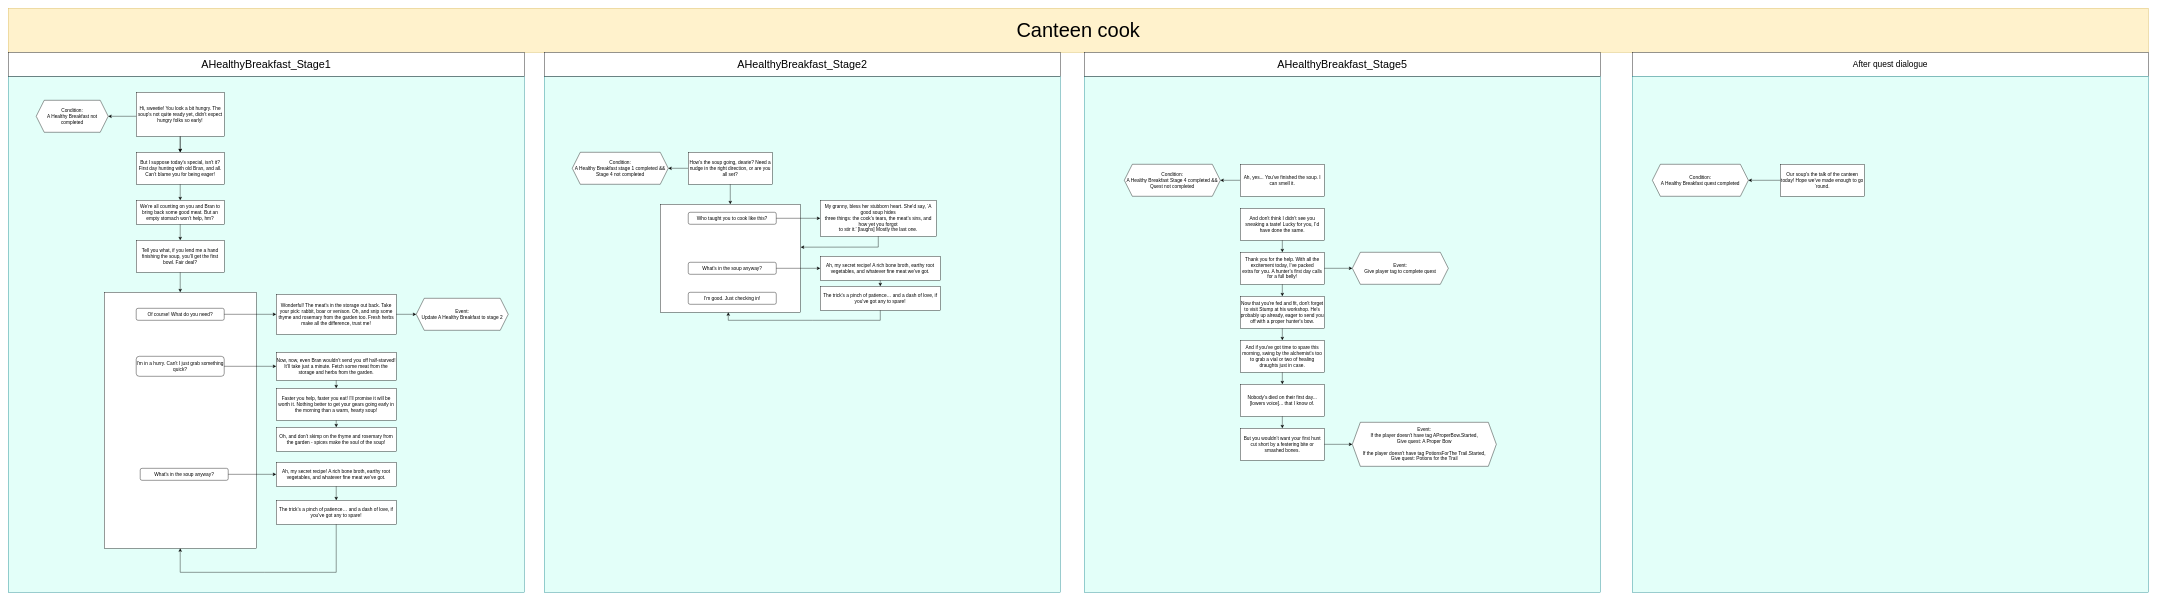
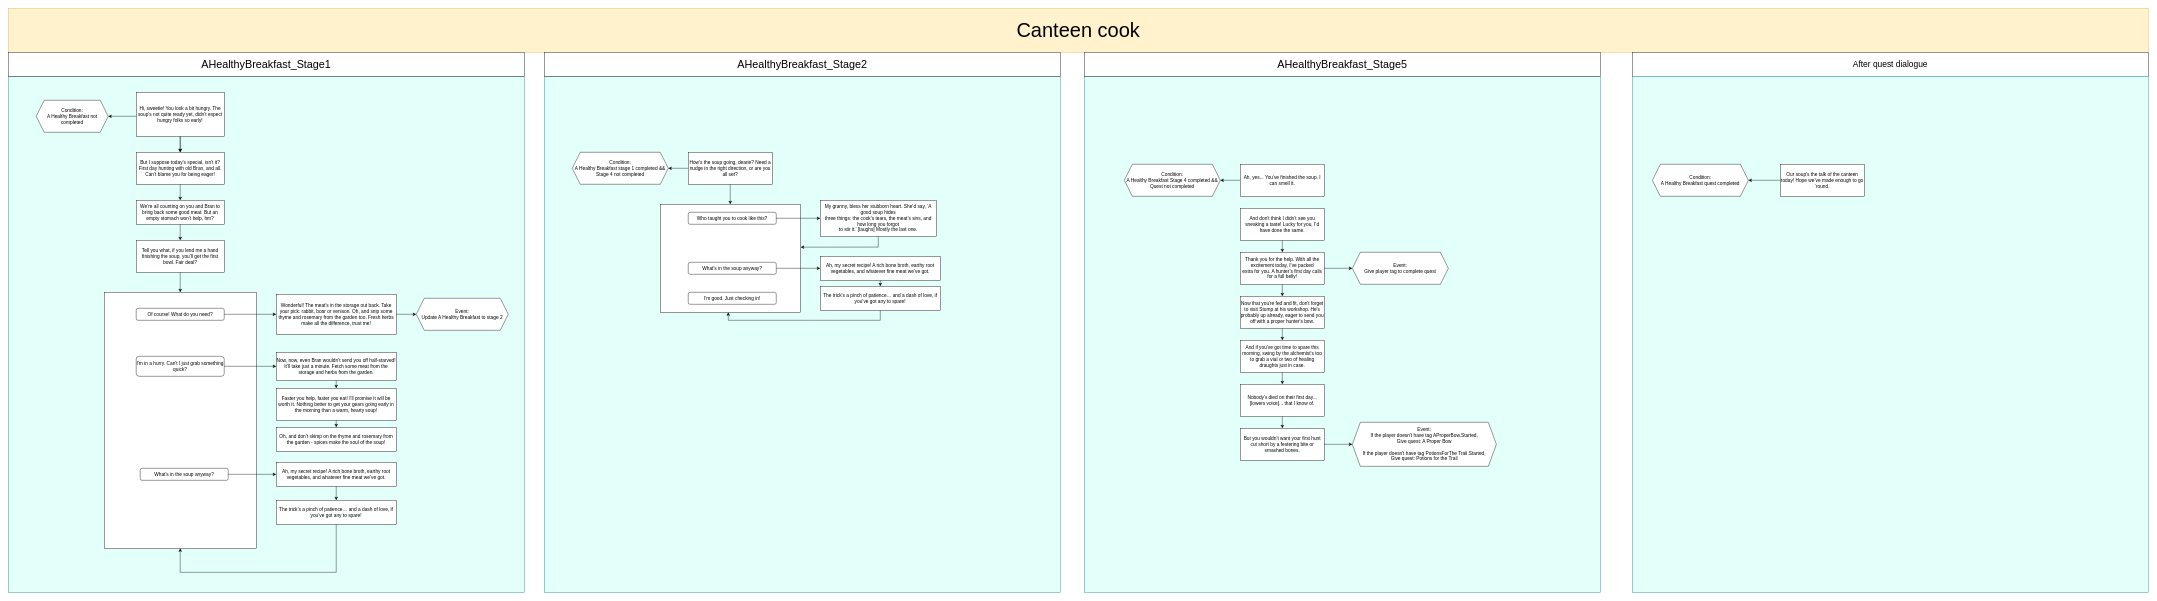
(878, 218) -> (878, 218)
